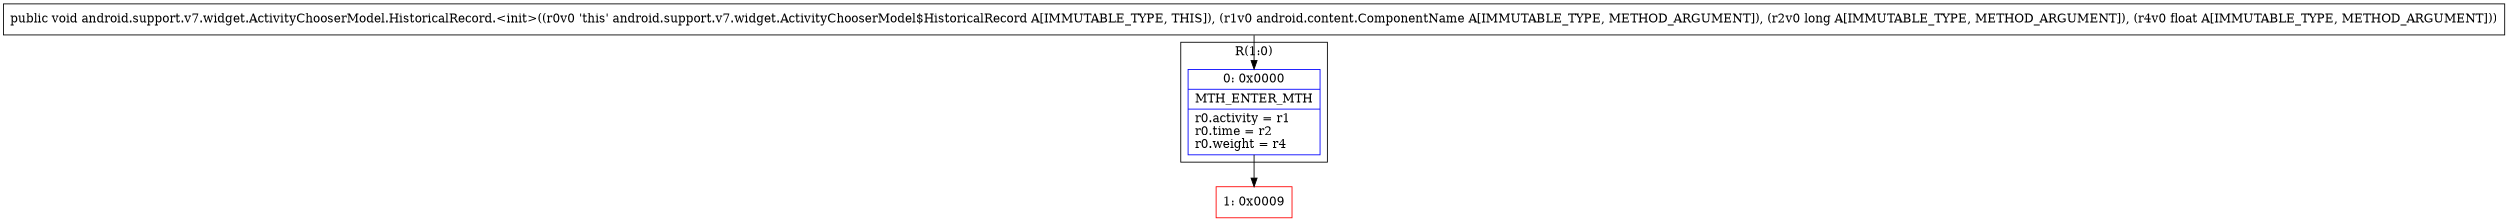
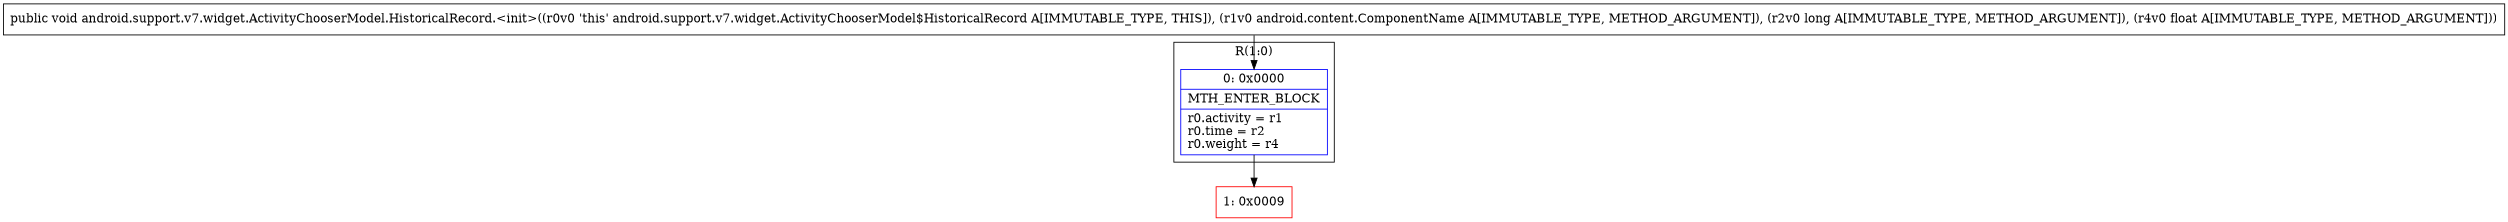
(1254, 99) -> (1254, 99)
